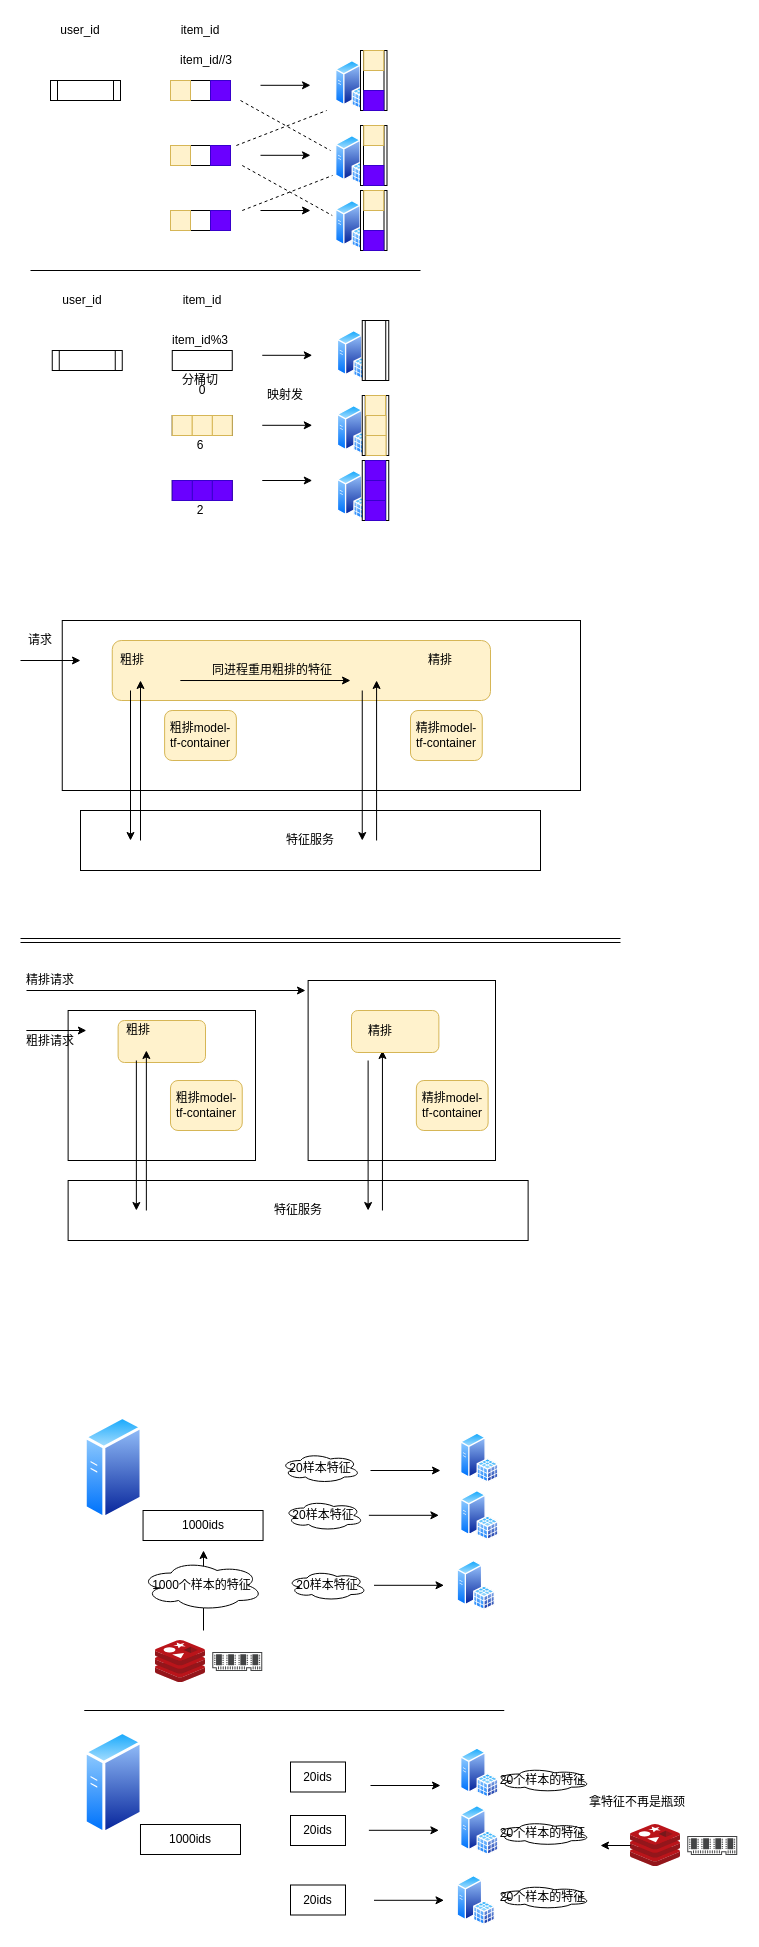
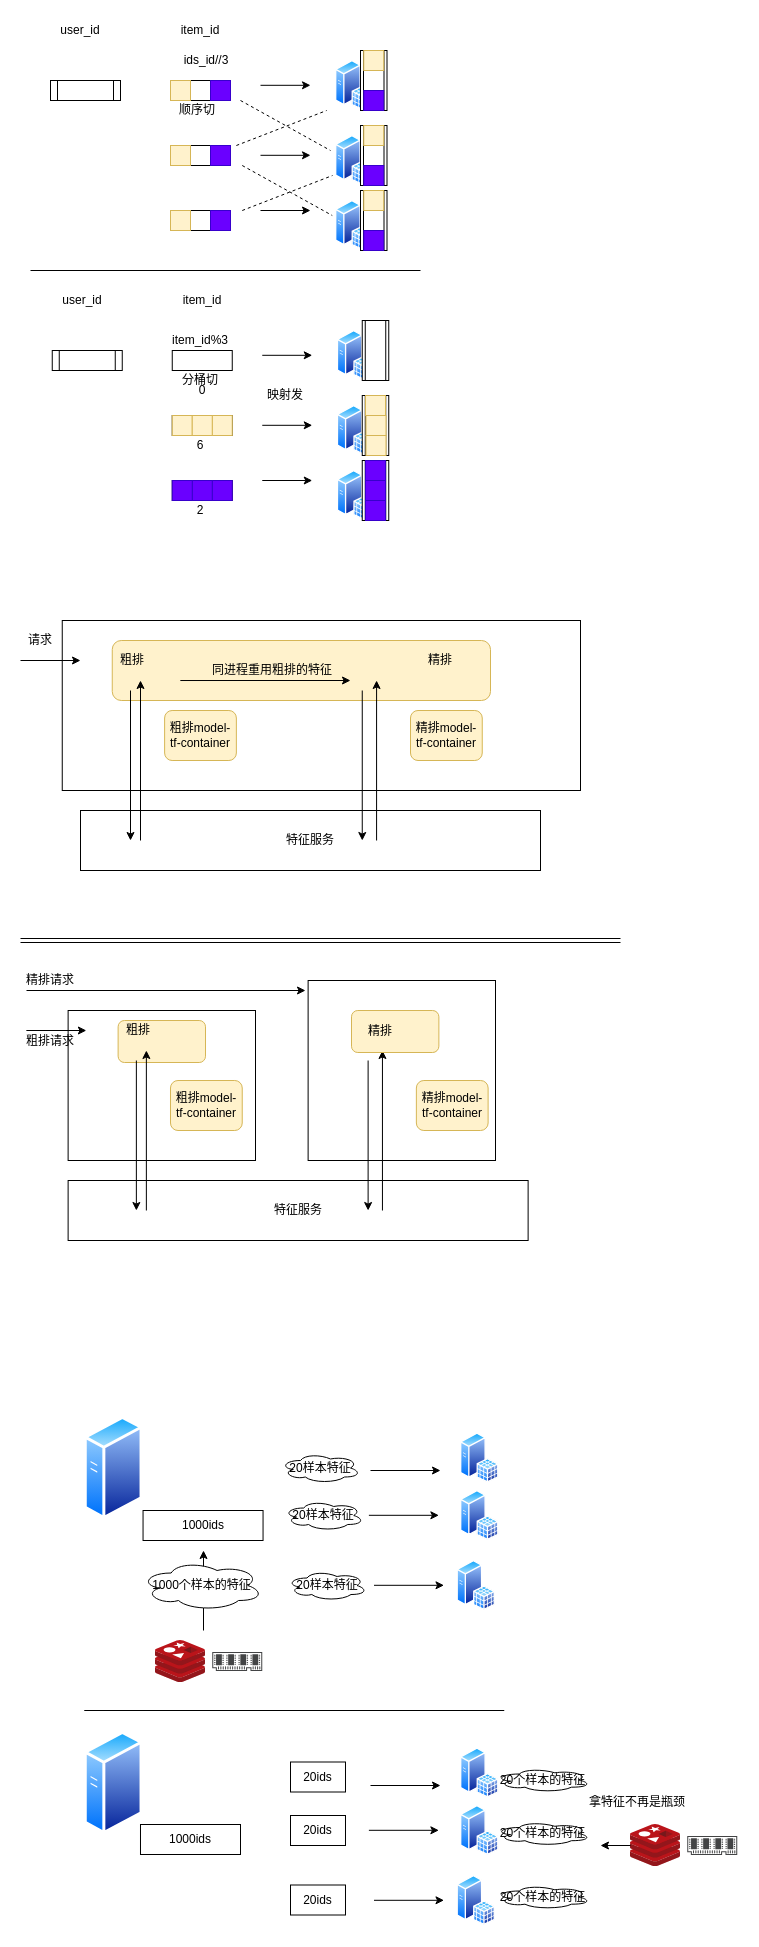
(207, 61) -> (207, 61)
none -> (197, 111)
